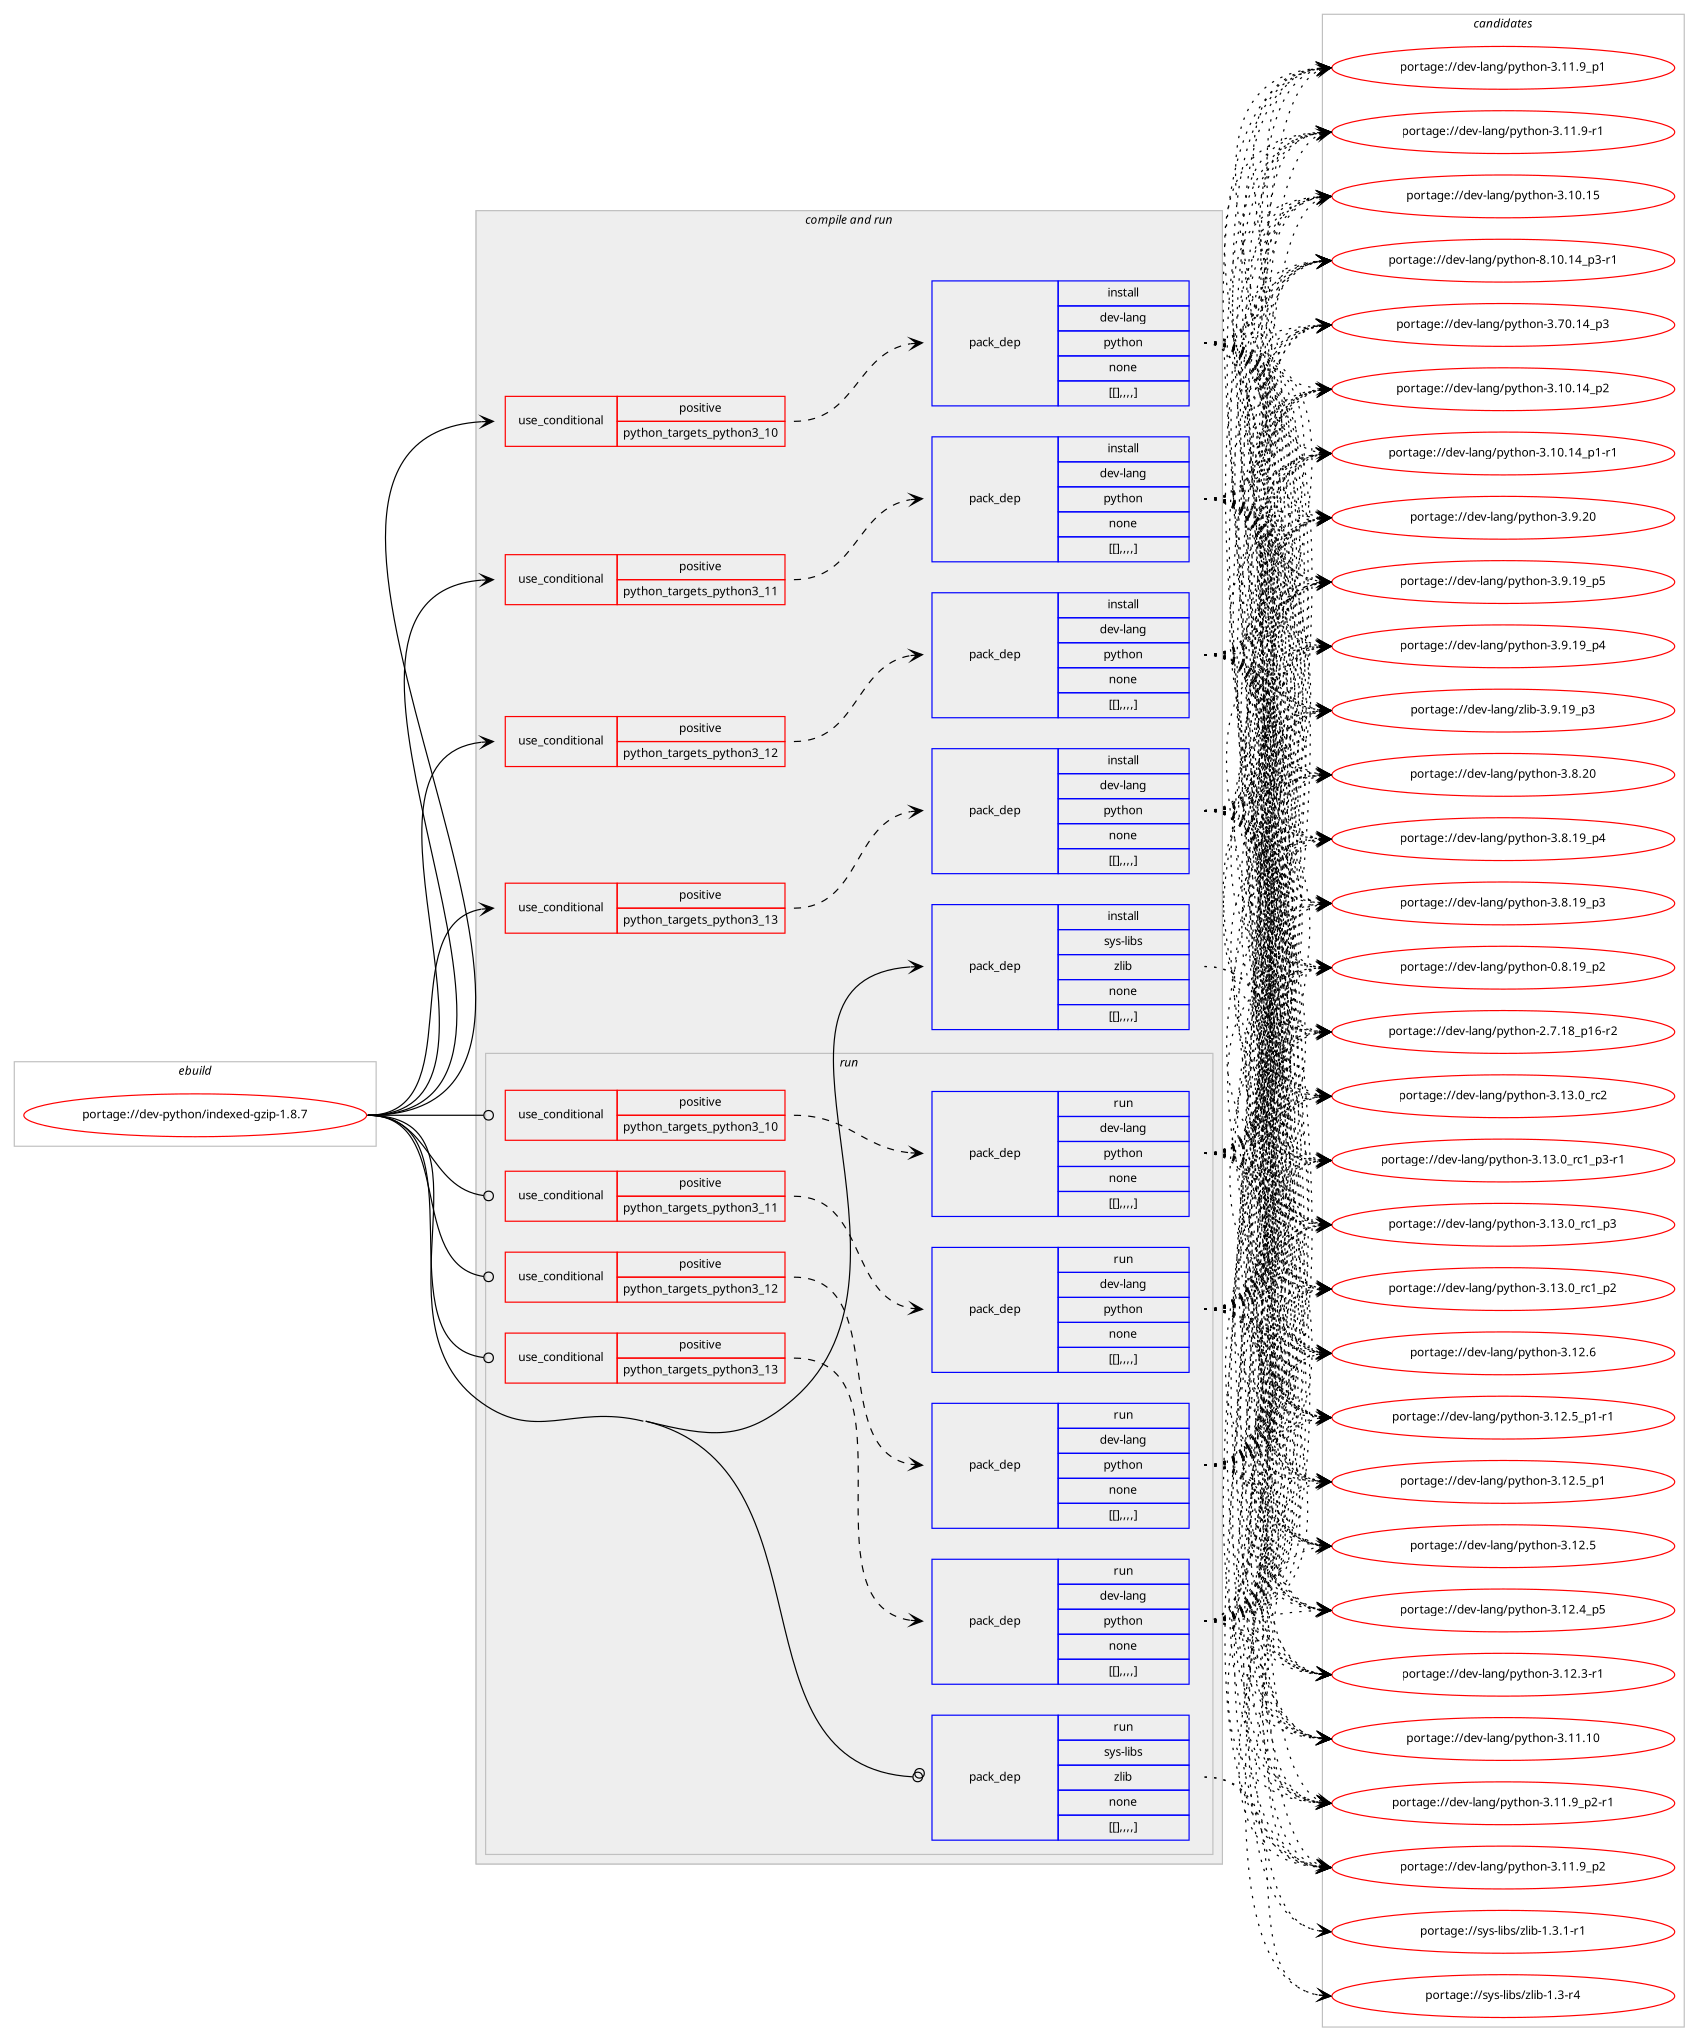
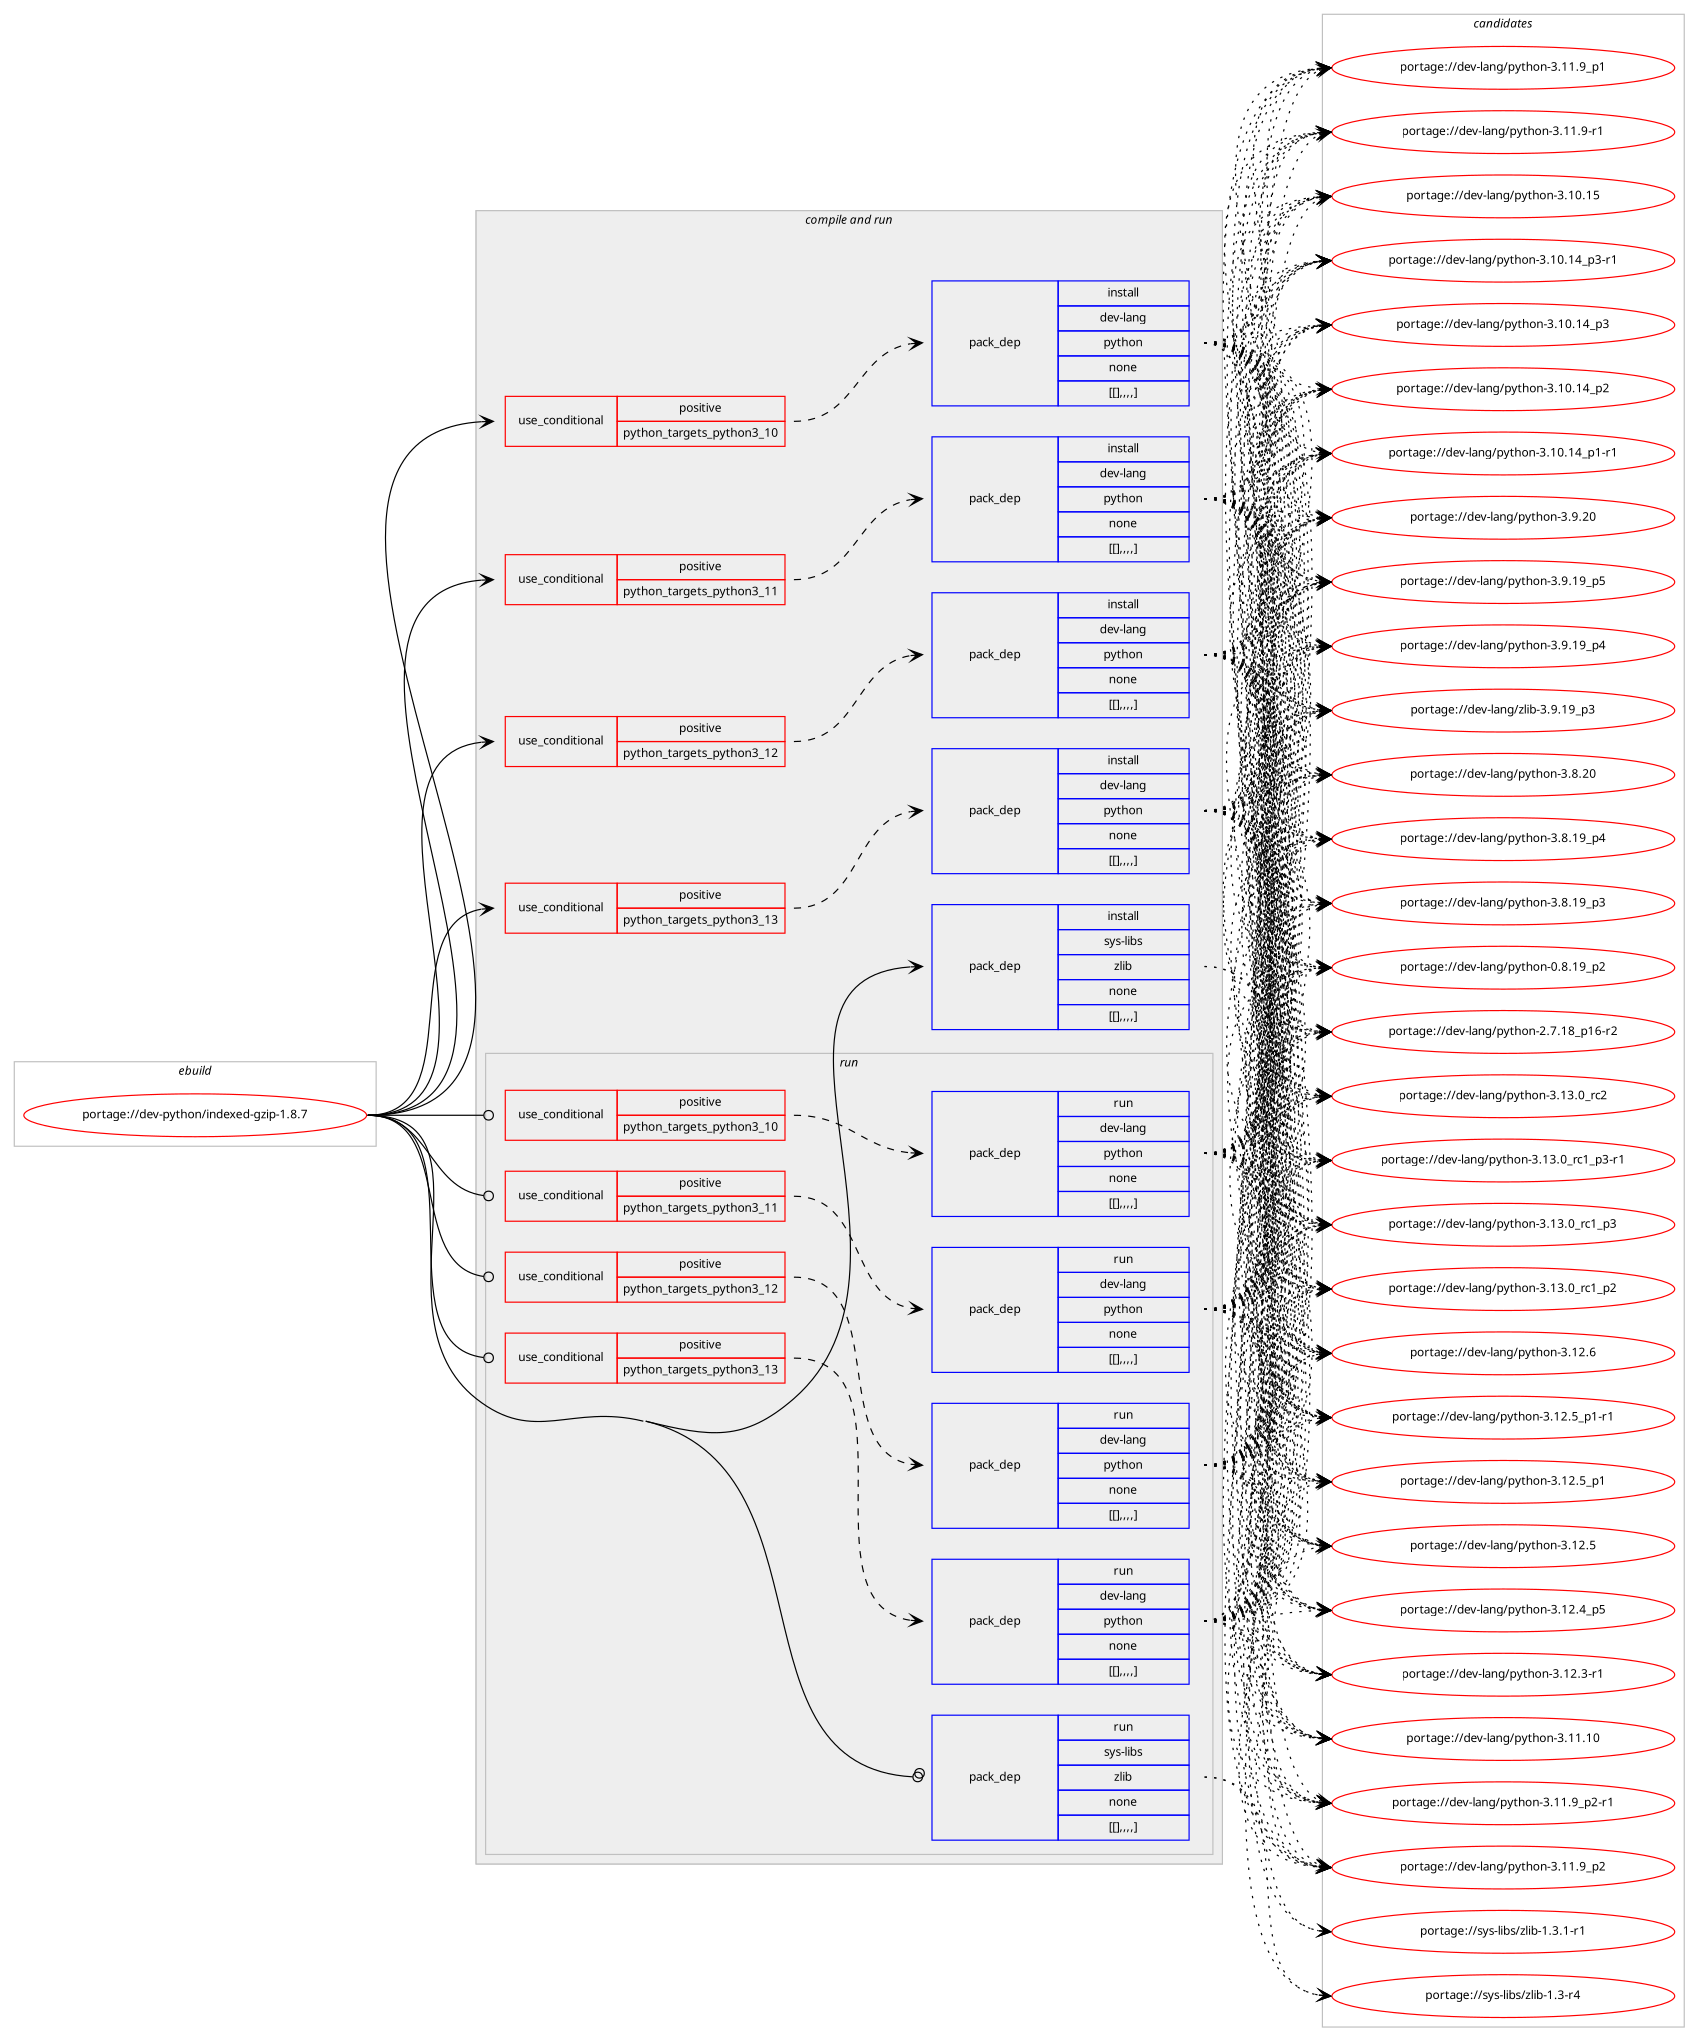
(1503, 261) -> (1503, 261)
(1503, 325) -> (1503, 325)
